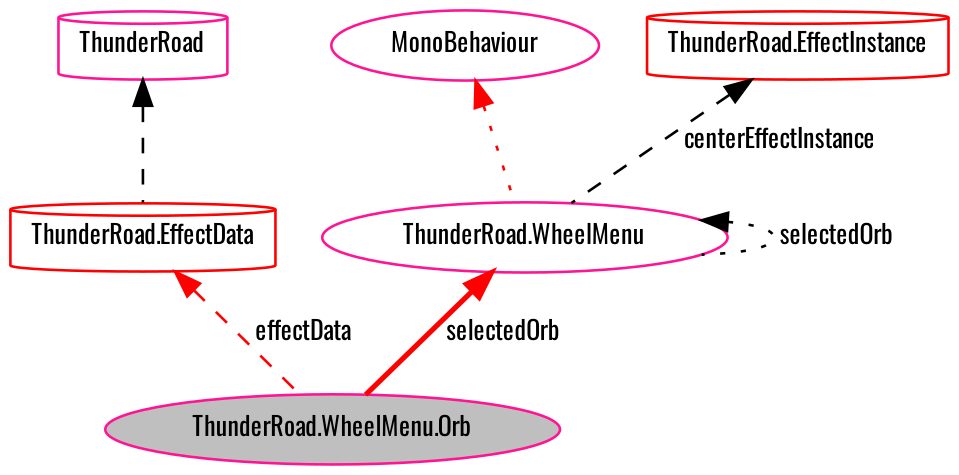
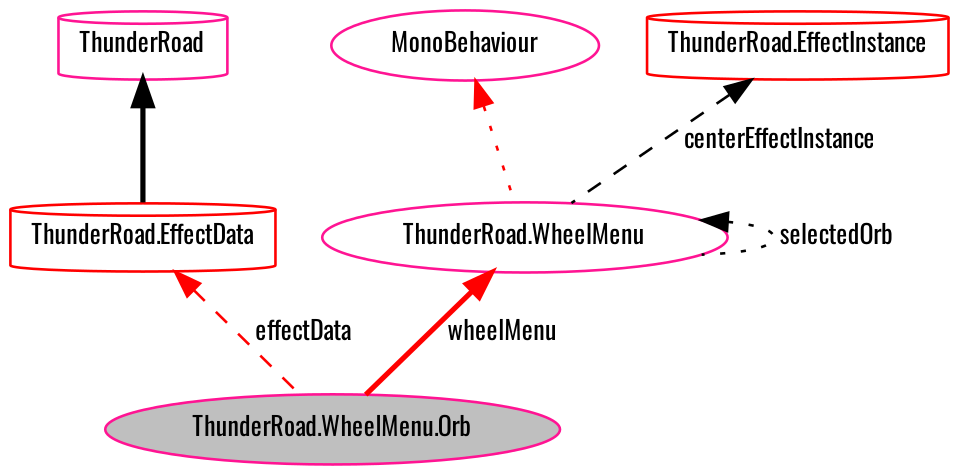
(143, 154) -> (143, 154)
(500, 333) -> (500, 333)
